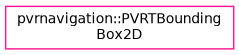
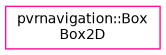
(120, 28) -> (83, 28)
